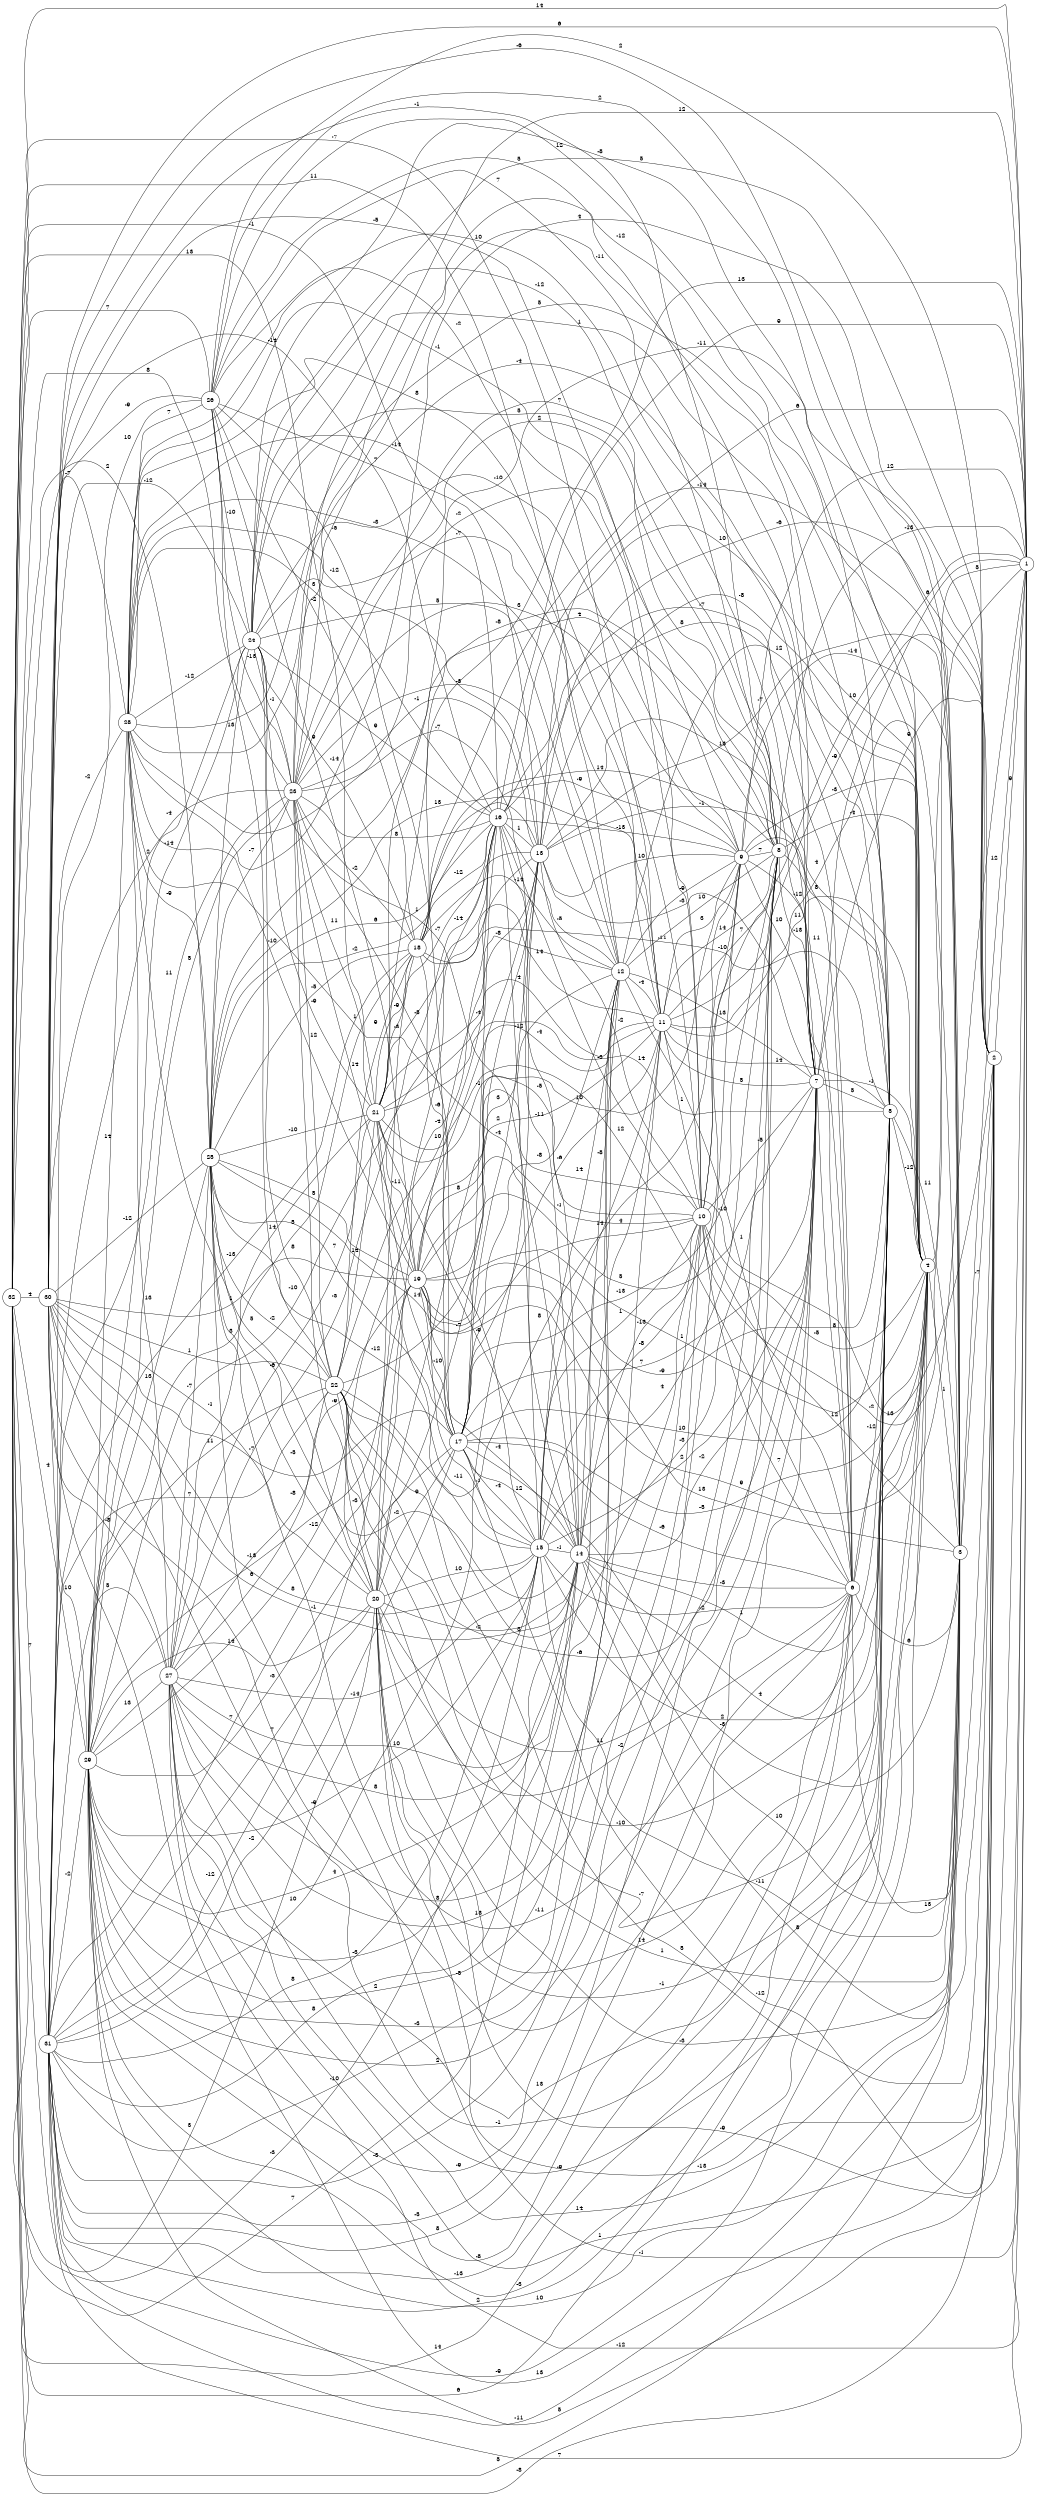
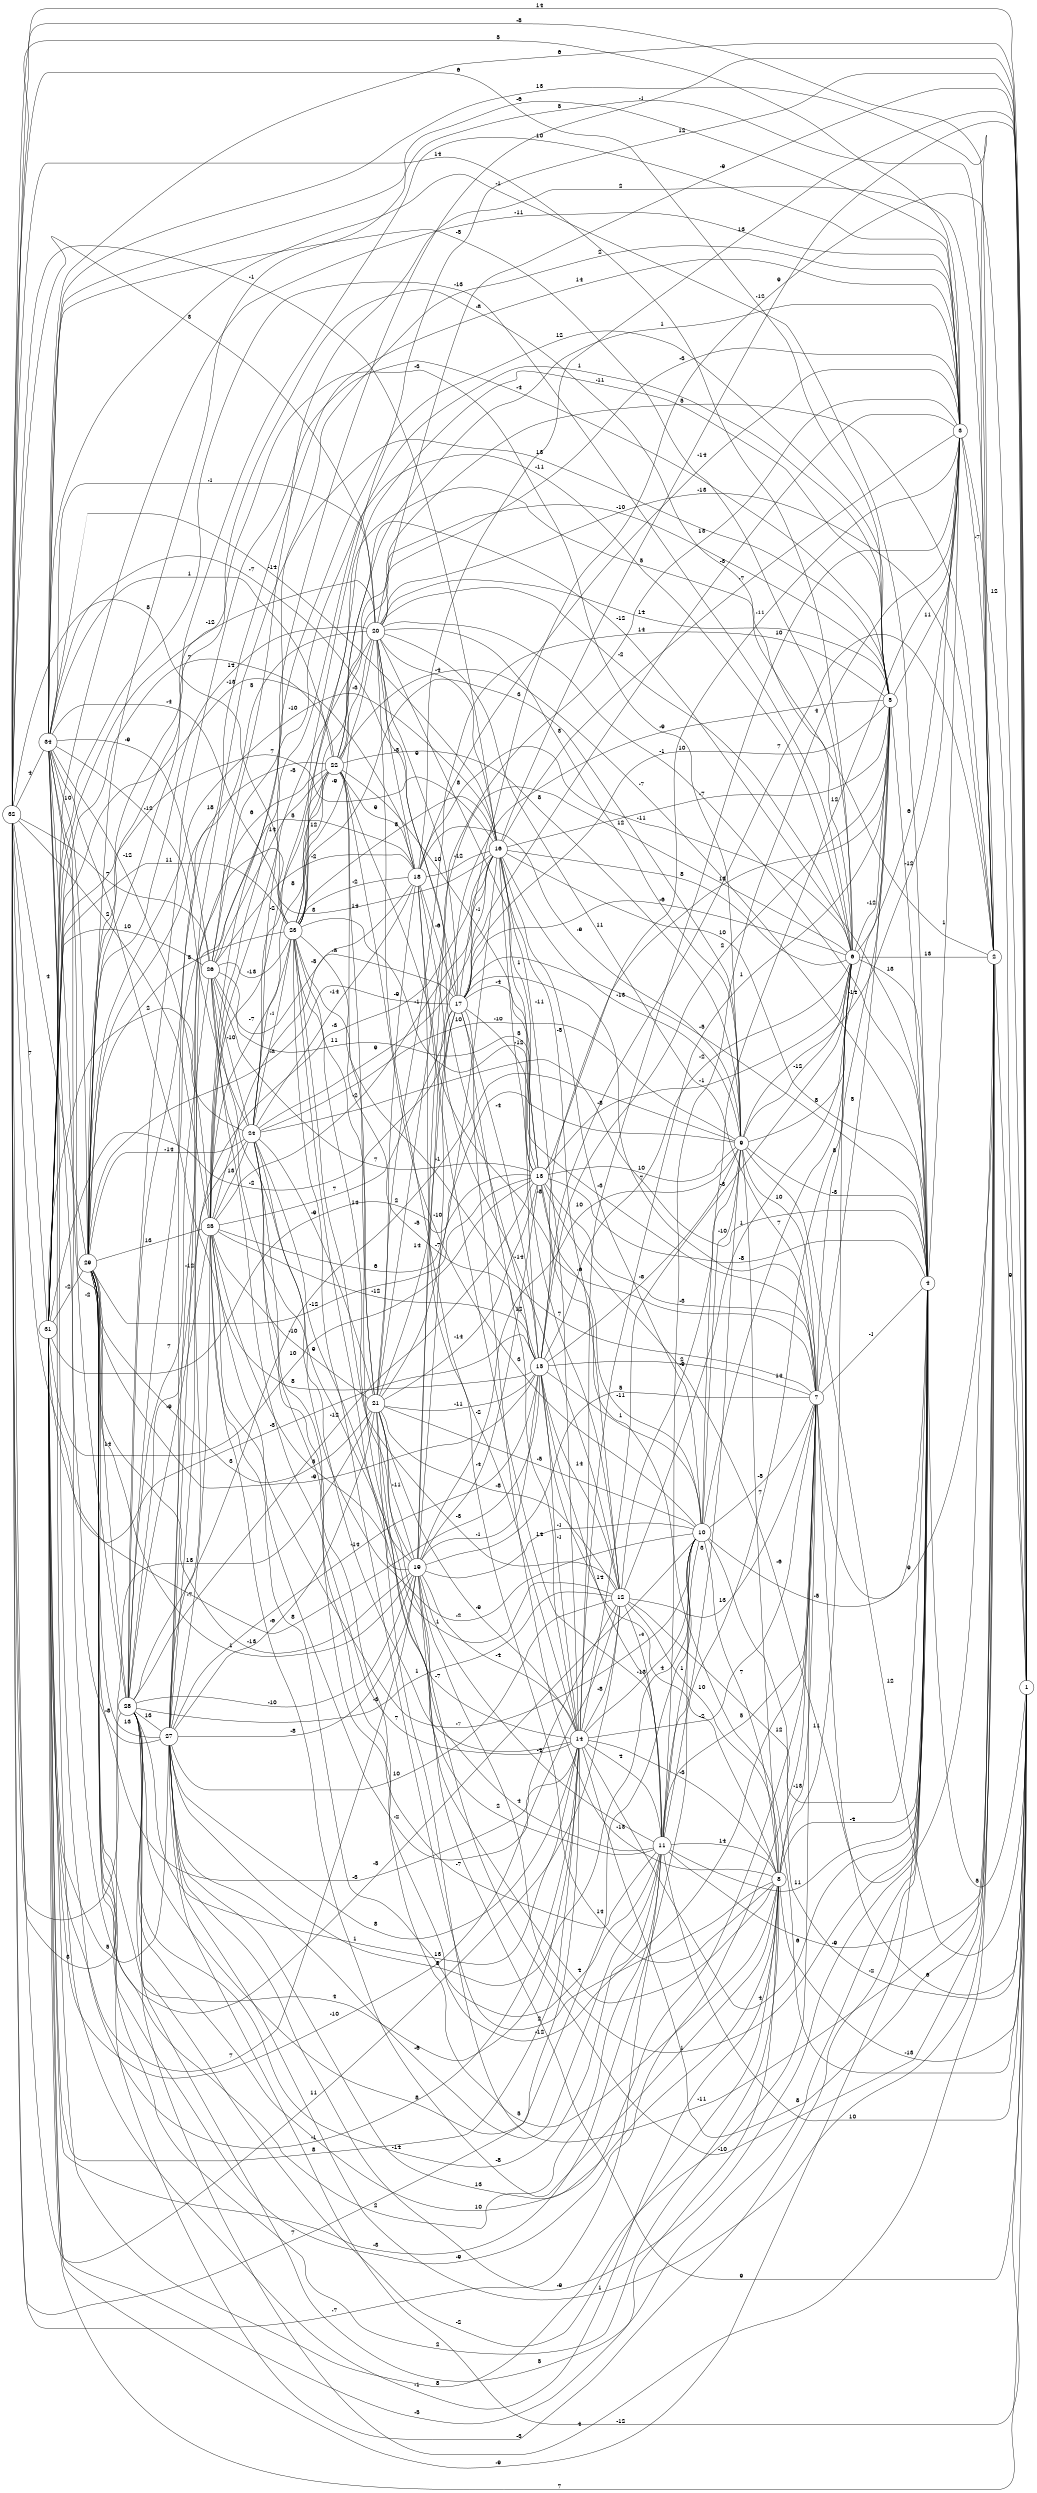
(620, 309) -> (285, 1452)
(68, 474) -> (68, 1957)
(438, 601) -> (438, 1622)
(939, 663) -> (707, 615)
none -> (752, 821)
(687, 945) -> (613, 813)
(621, 1020) -> (621, 1396)
(521, 1250) -> (429, 2071)
(468, 1294) -> (620, 835)
(48, 1298) -> (48, 742)
(210, 1441) -> (210, 808)
(713, 2105) -> (383, 1202)
